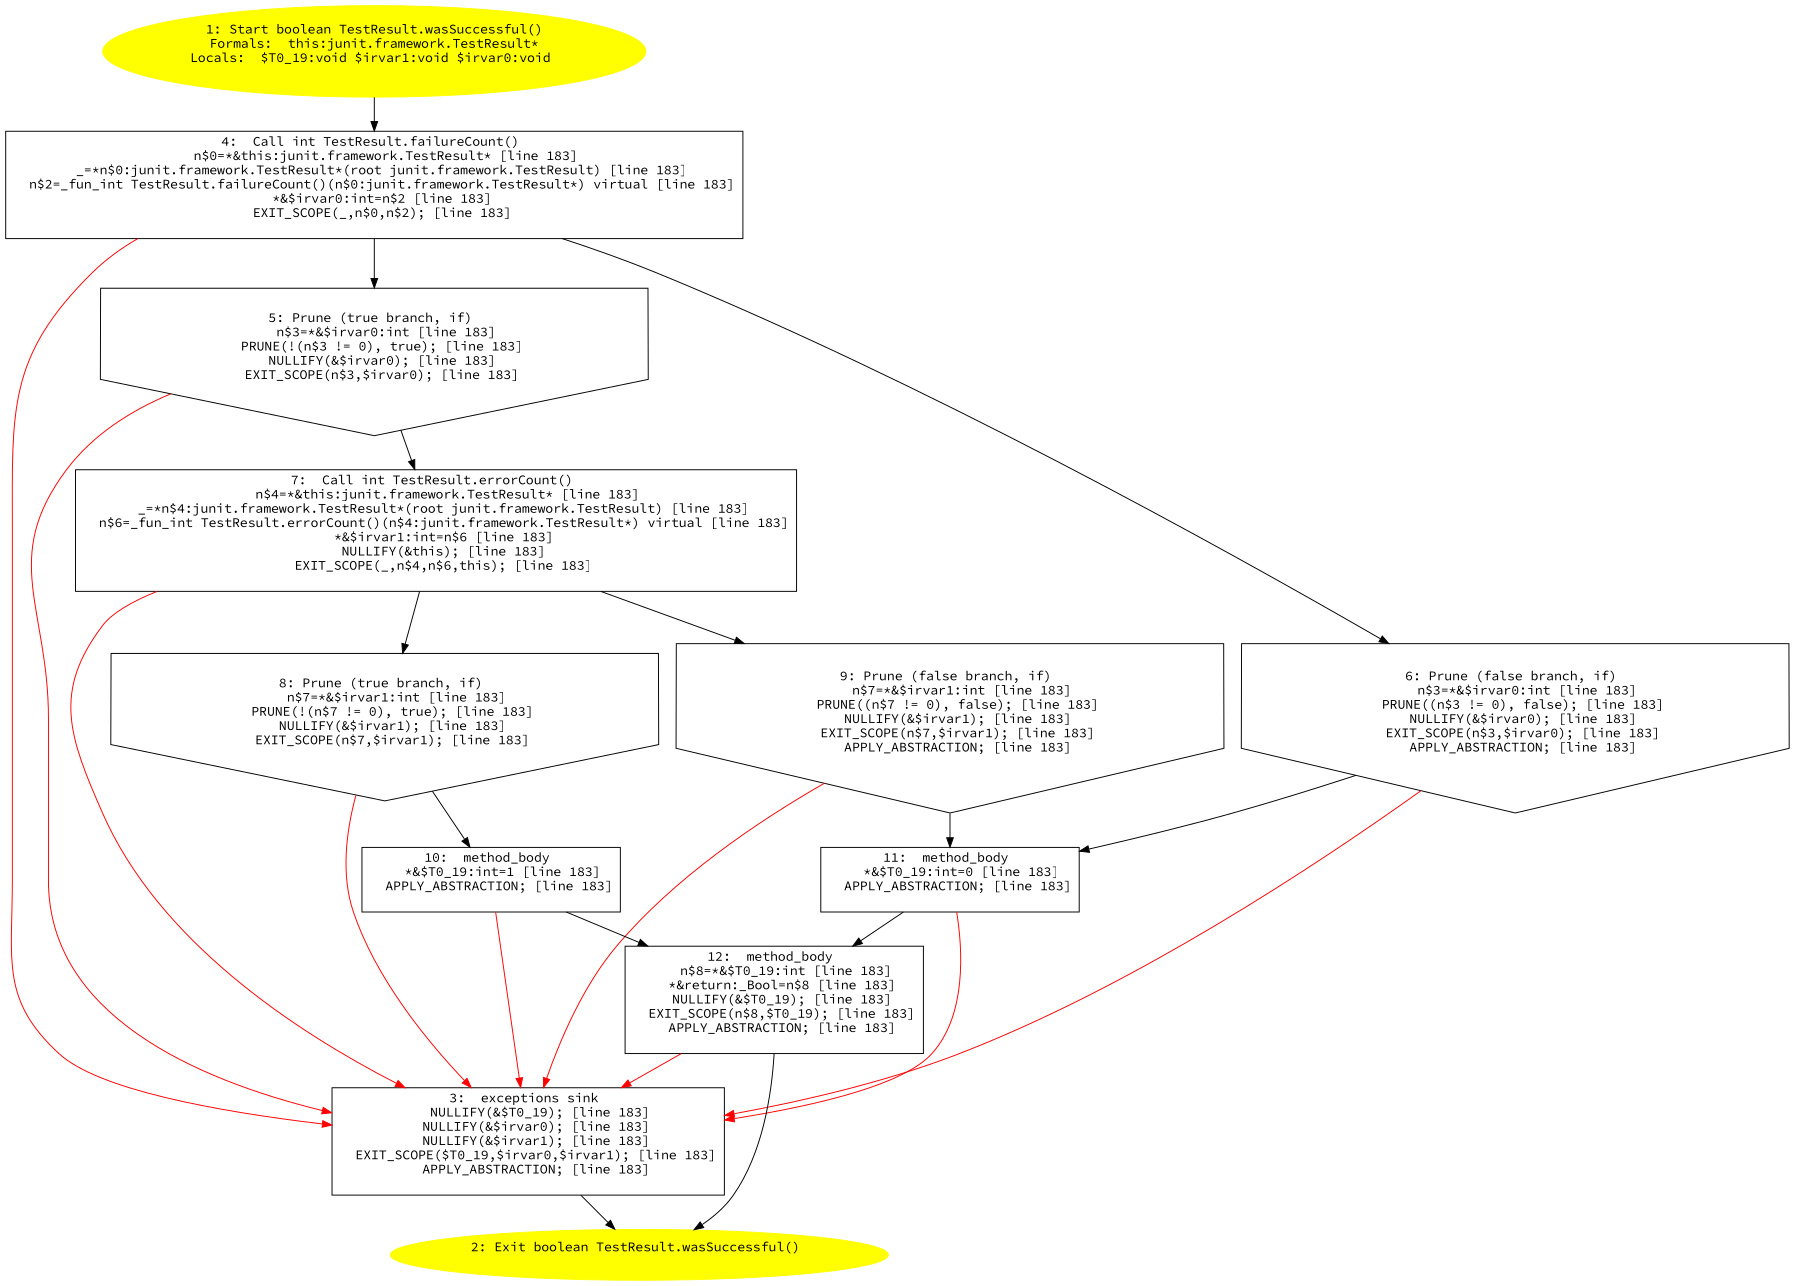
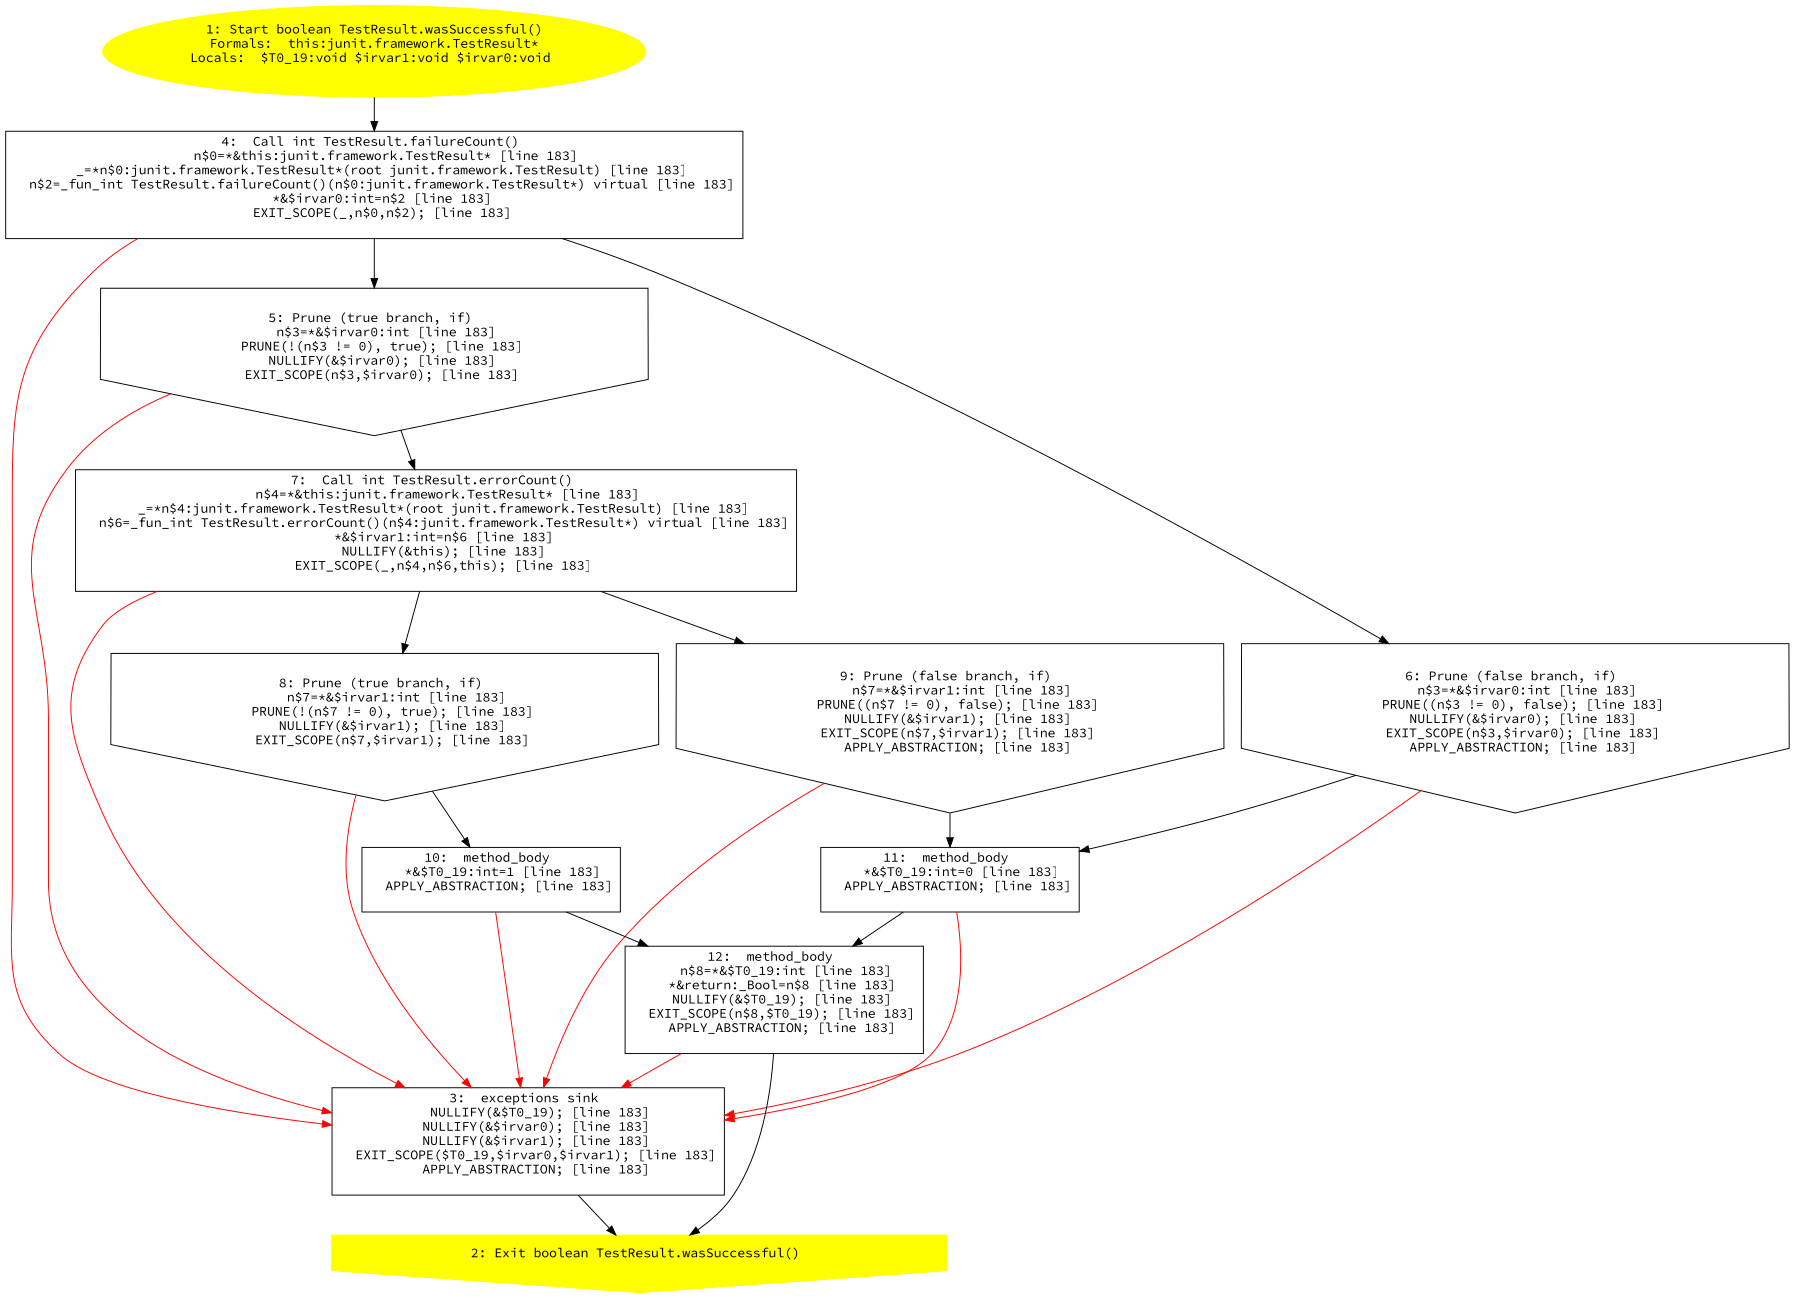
(639, 1255) -> (639, 1261)
